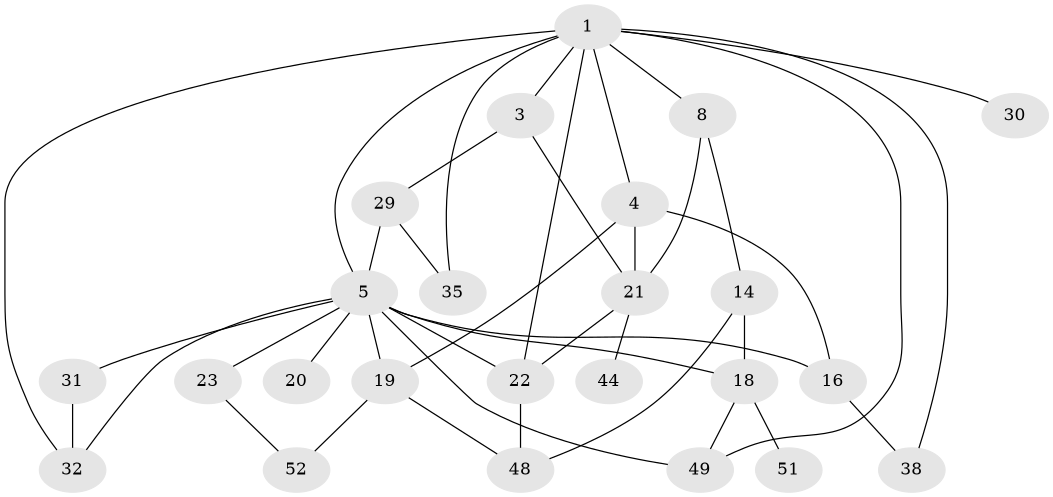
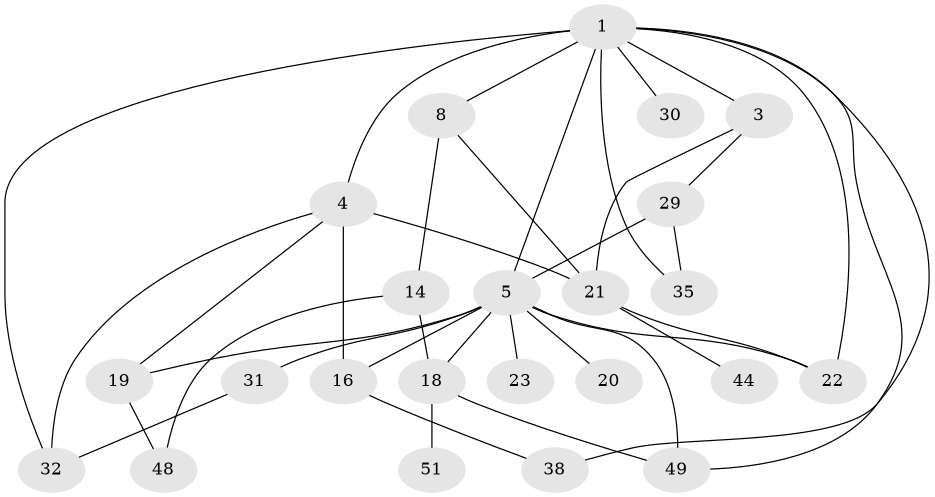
(177, 351) -> (143, 292)
(521, 434) -> none
(297, 470) -> none
